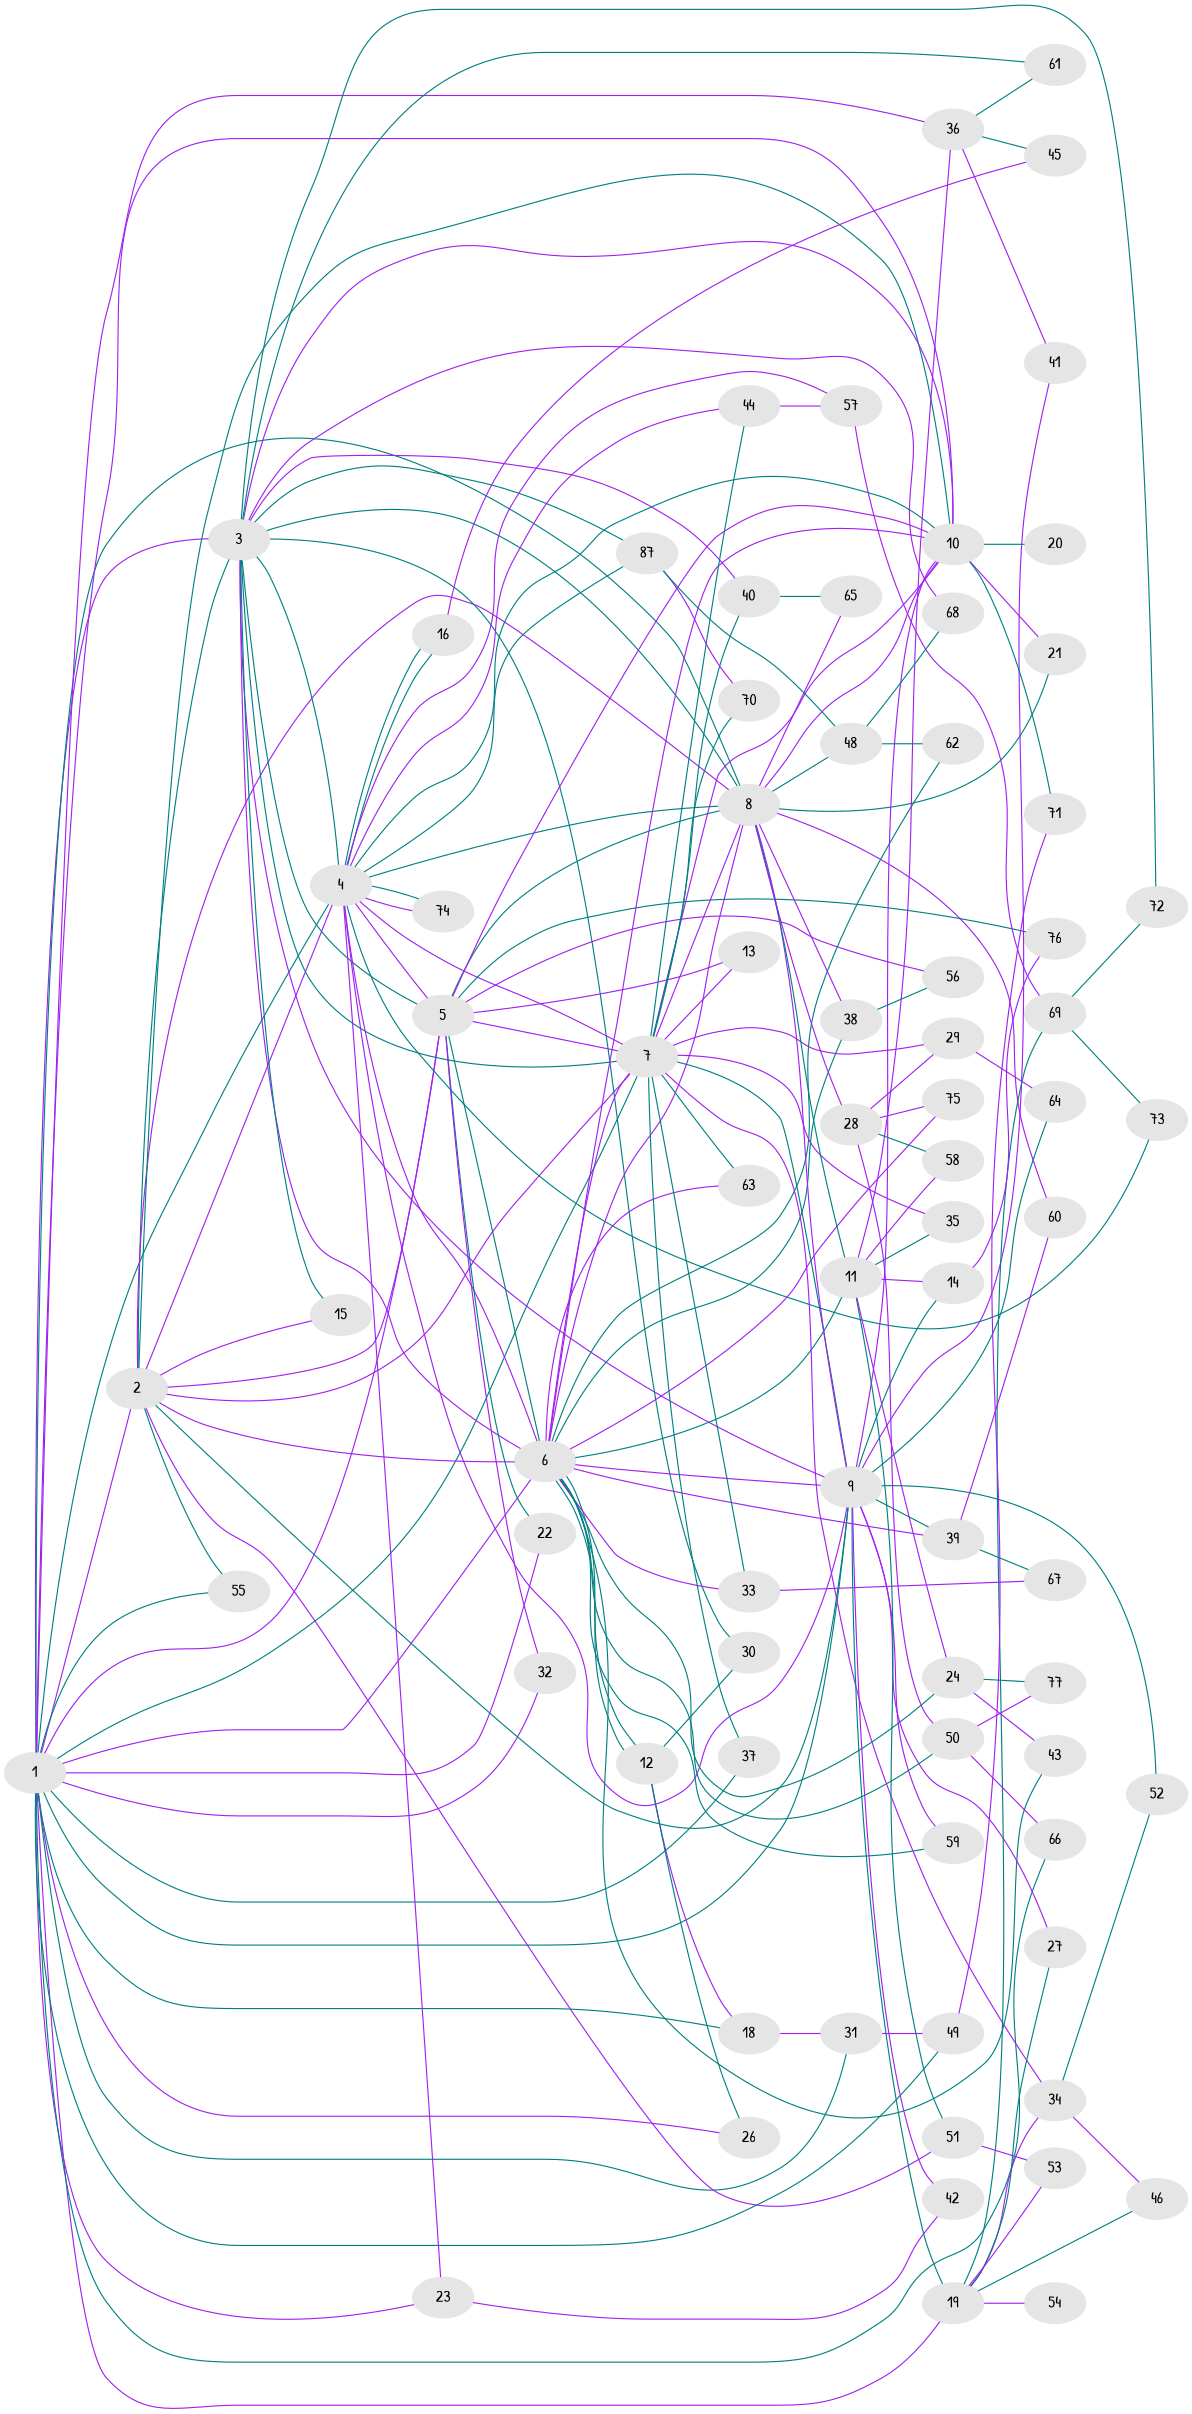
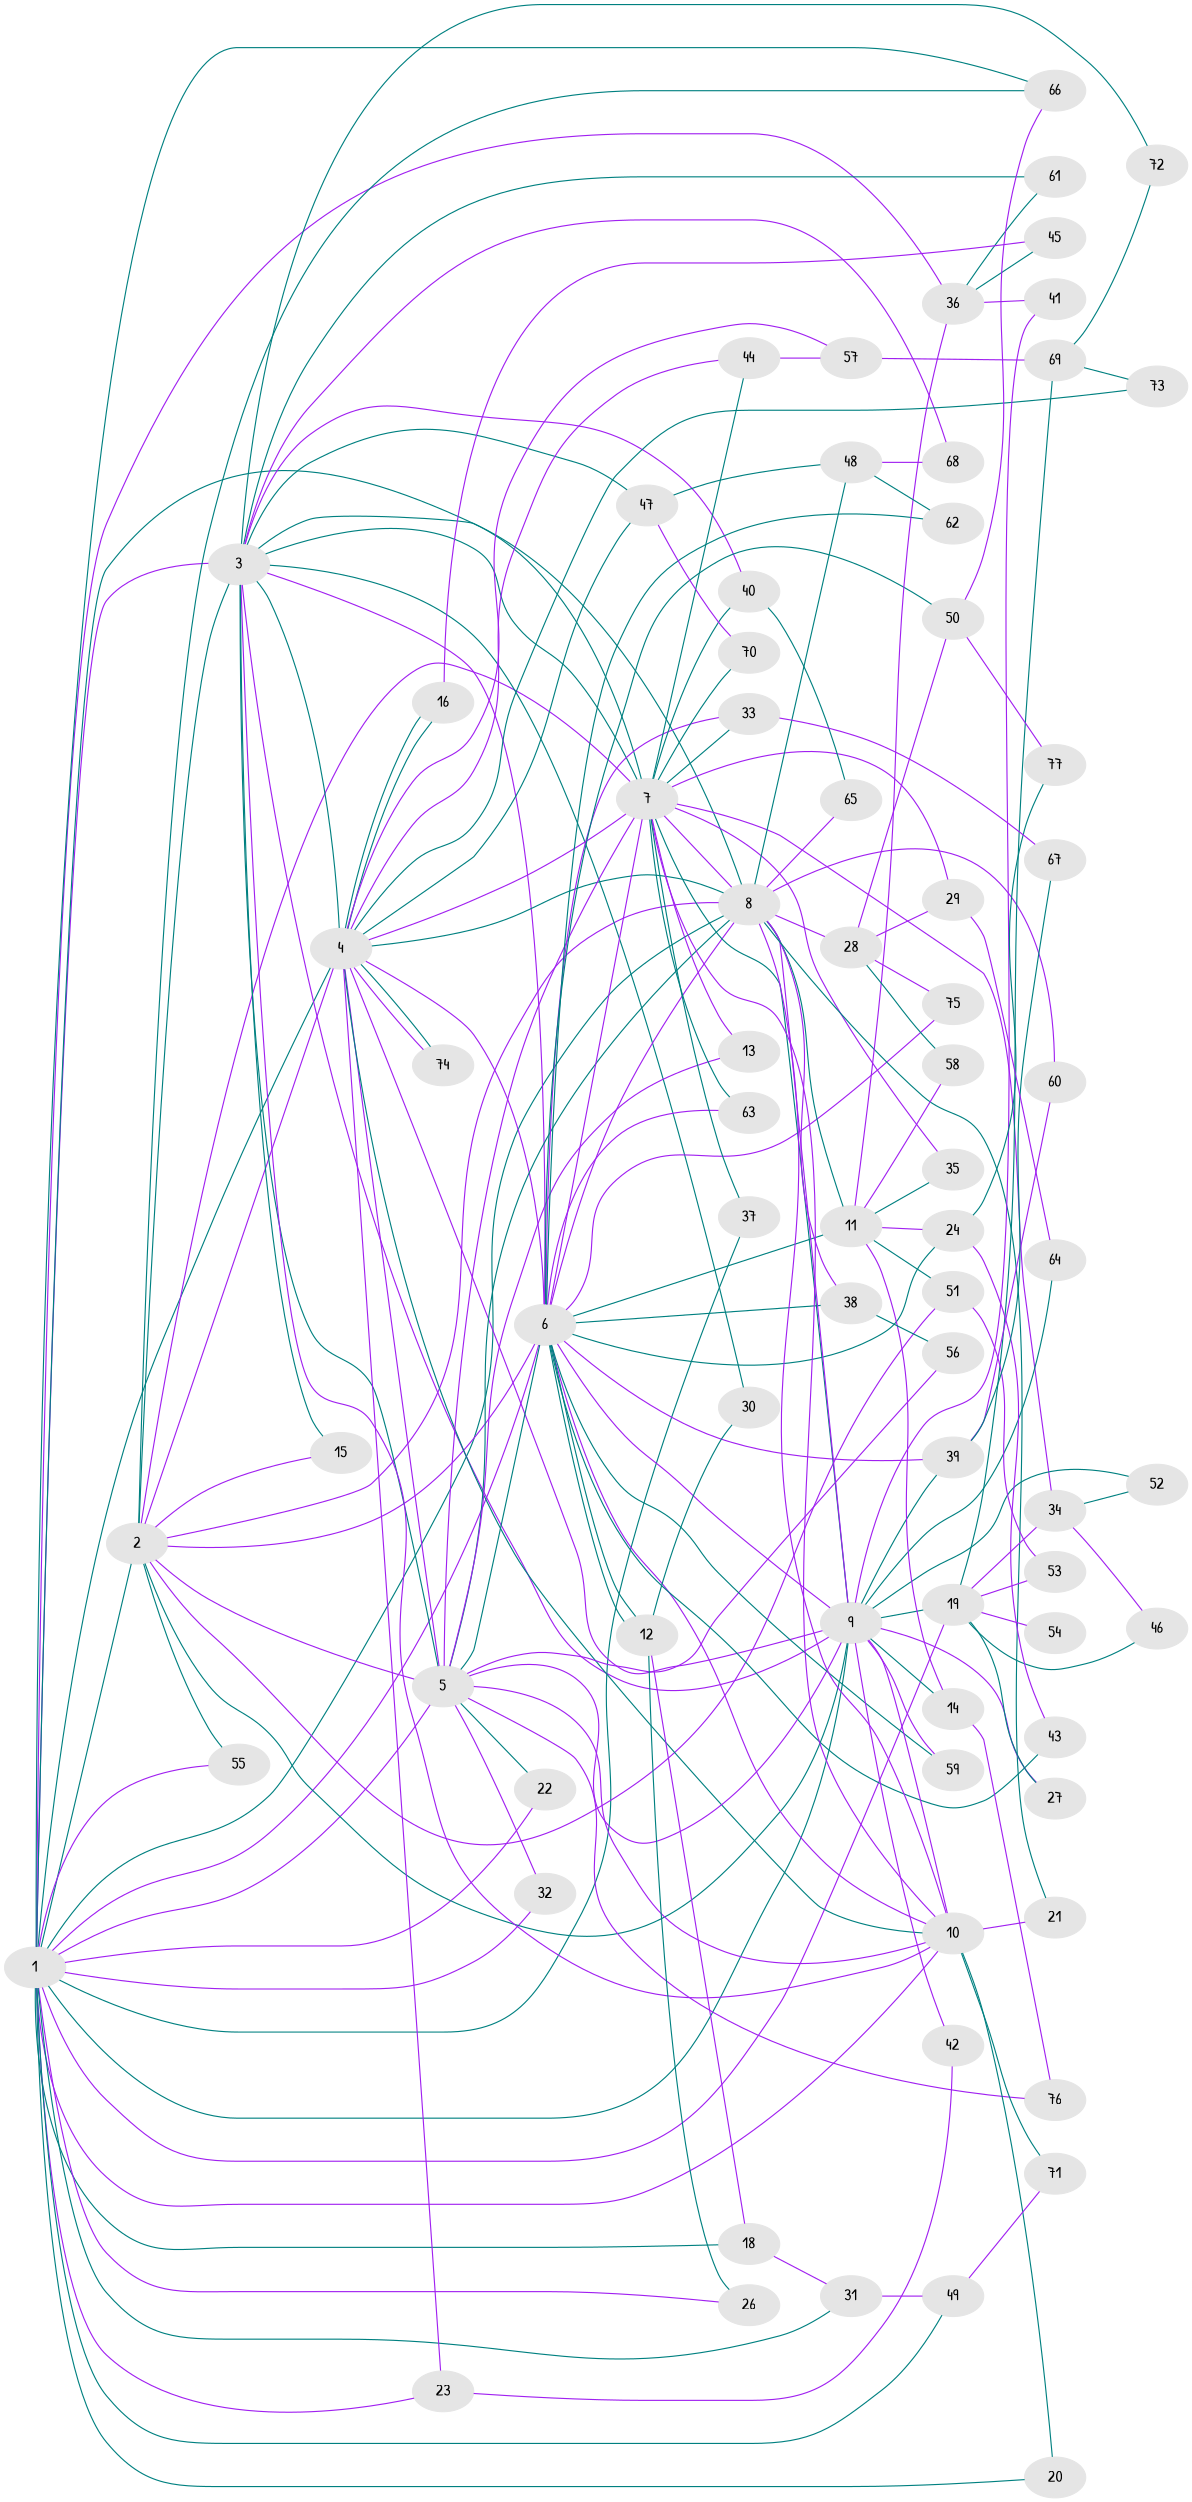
(248, 377) -> (218, 499)
(647, 553) -> (647, 505)
(893, 694) -> (902, 462)
(745, 899) -> (654, 1970)
(86, 1581) -> (86, 1755)
(94, 1640) -> (88, 1821)
none -> (635, 1842)
none -> (327, 2487)
